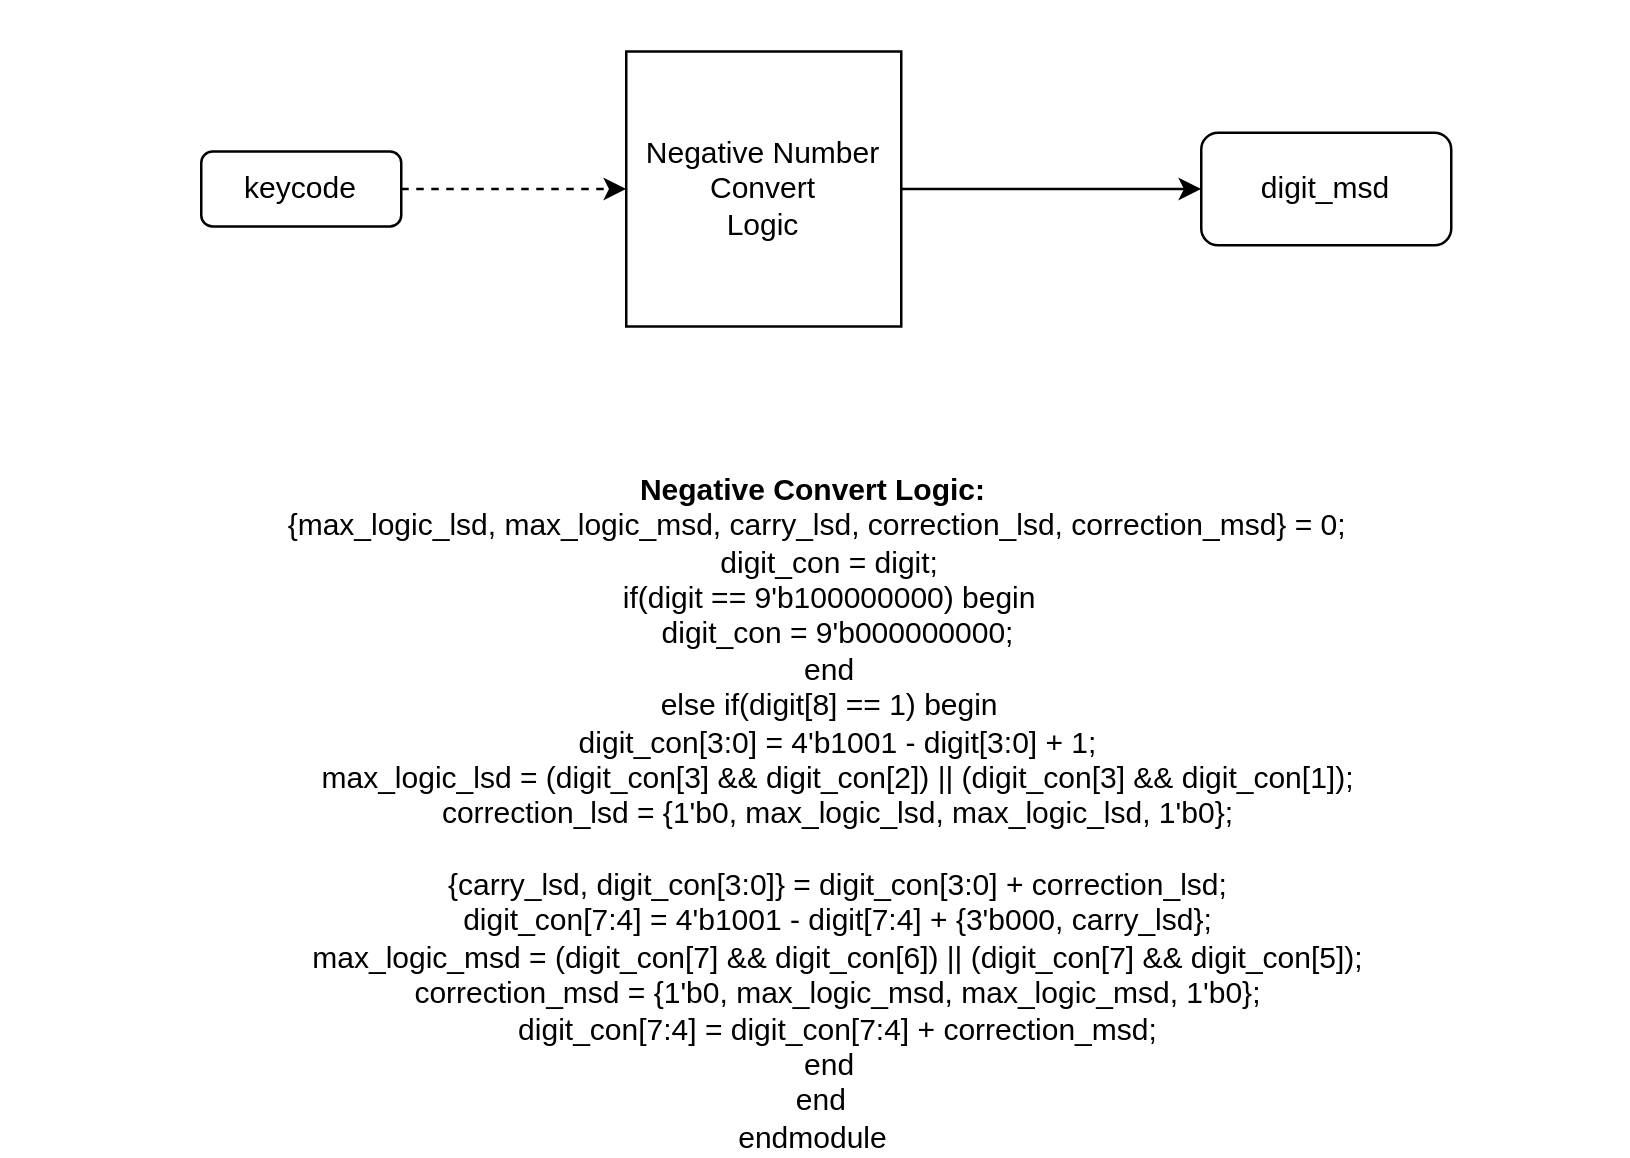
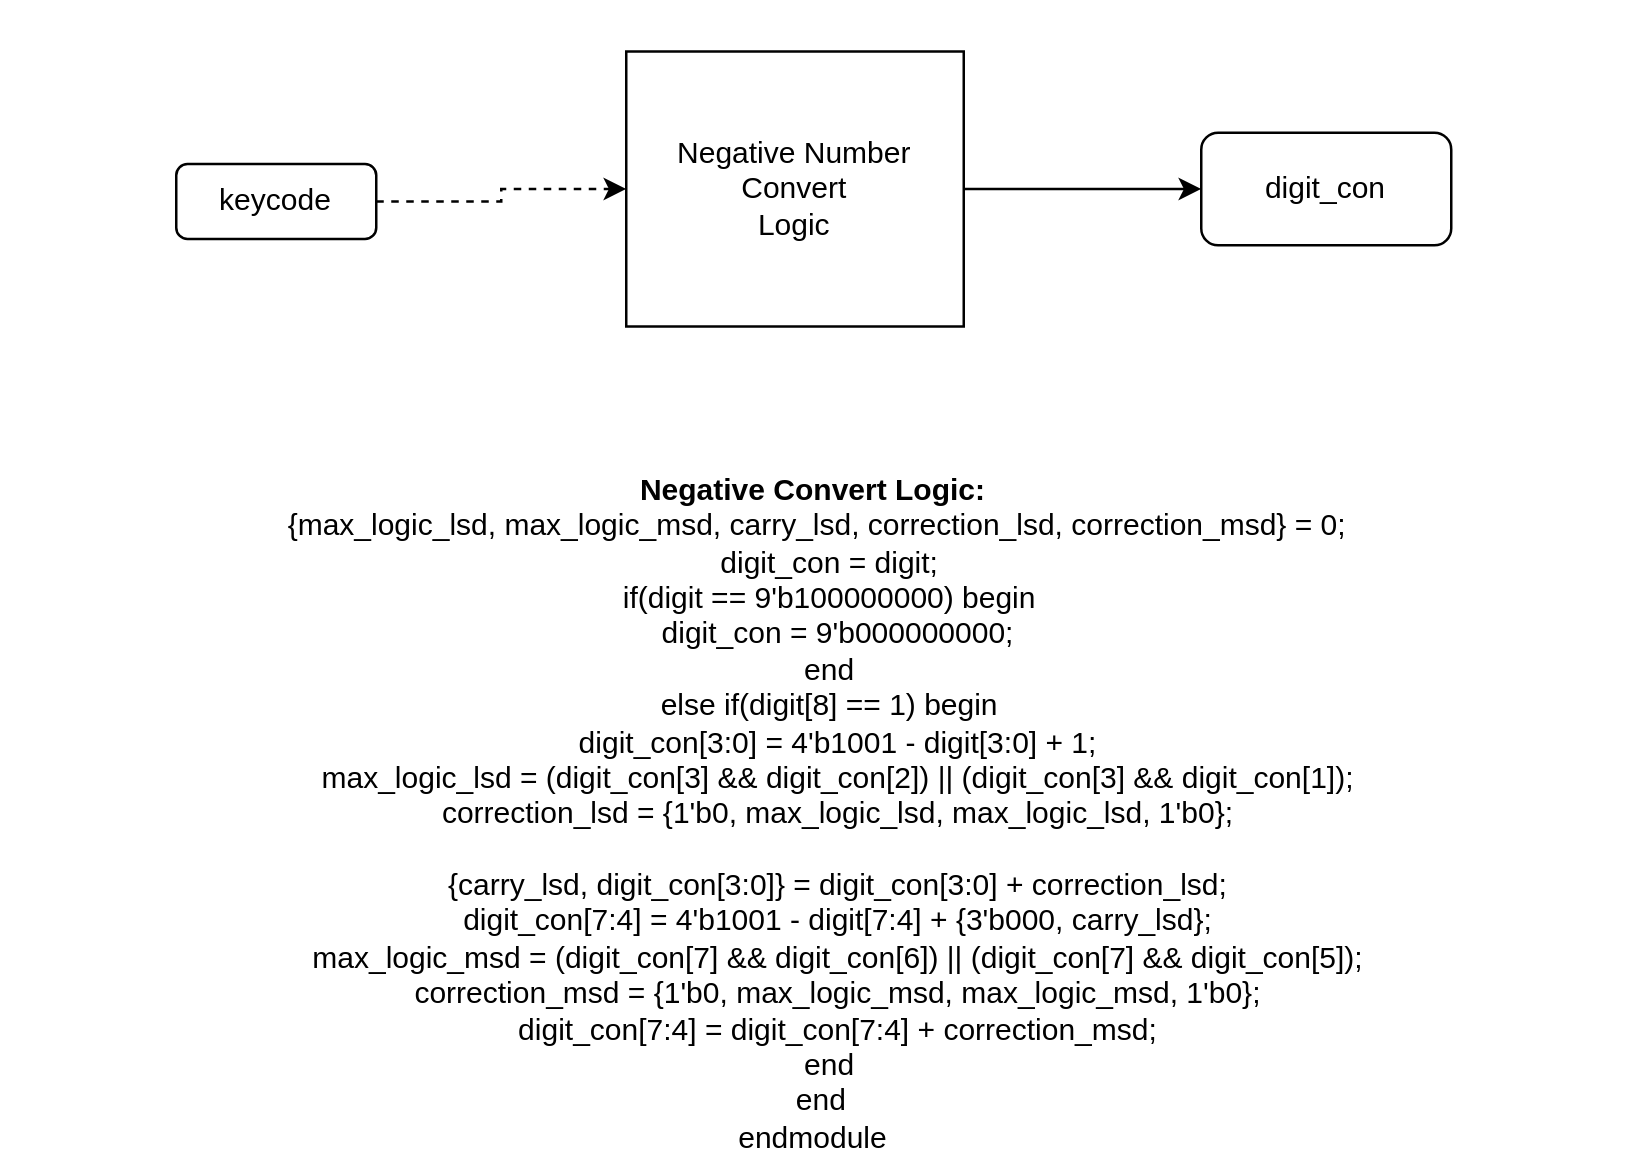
(301, 189) -> (276, 201)
(764, 189) -> (795, 189)
(1326, 189) -> (1326, 189)
